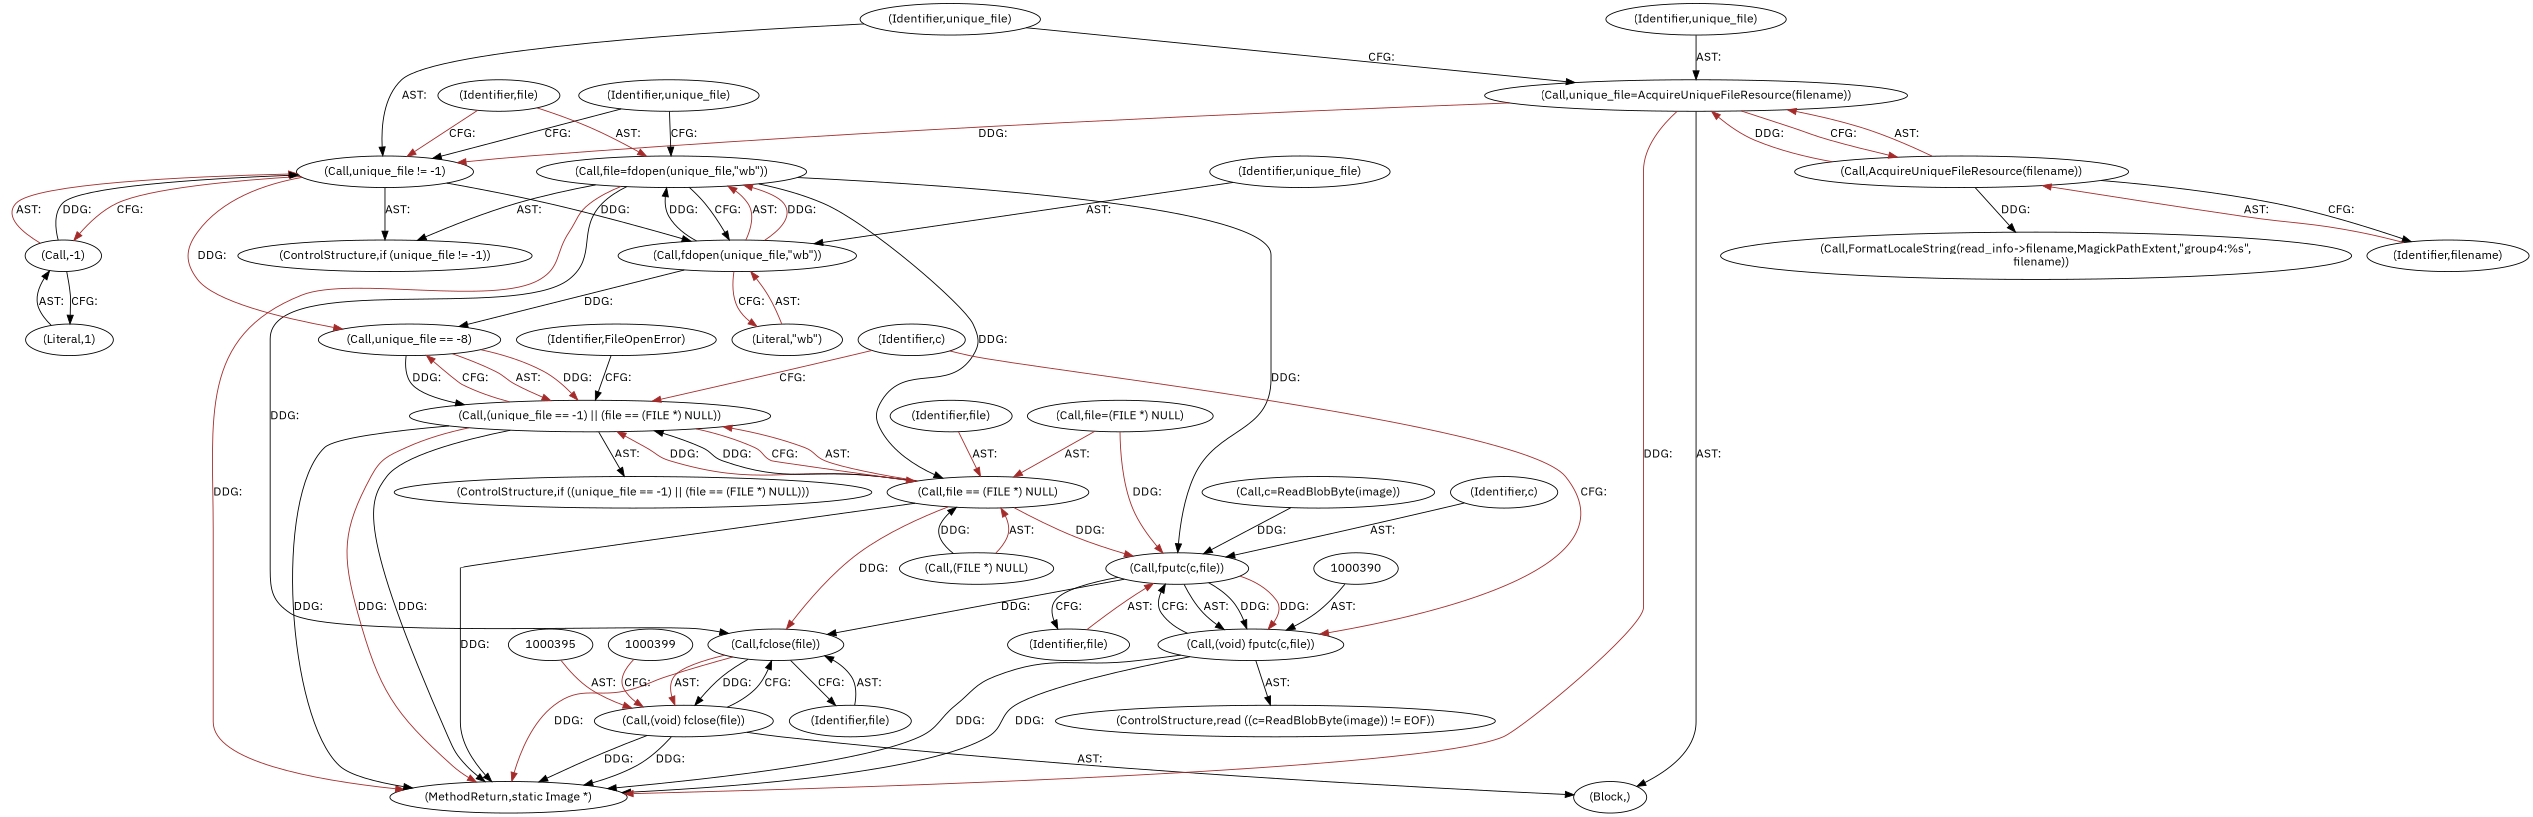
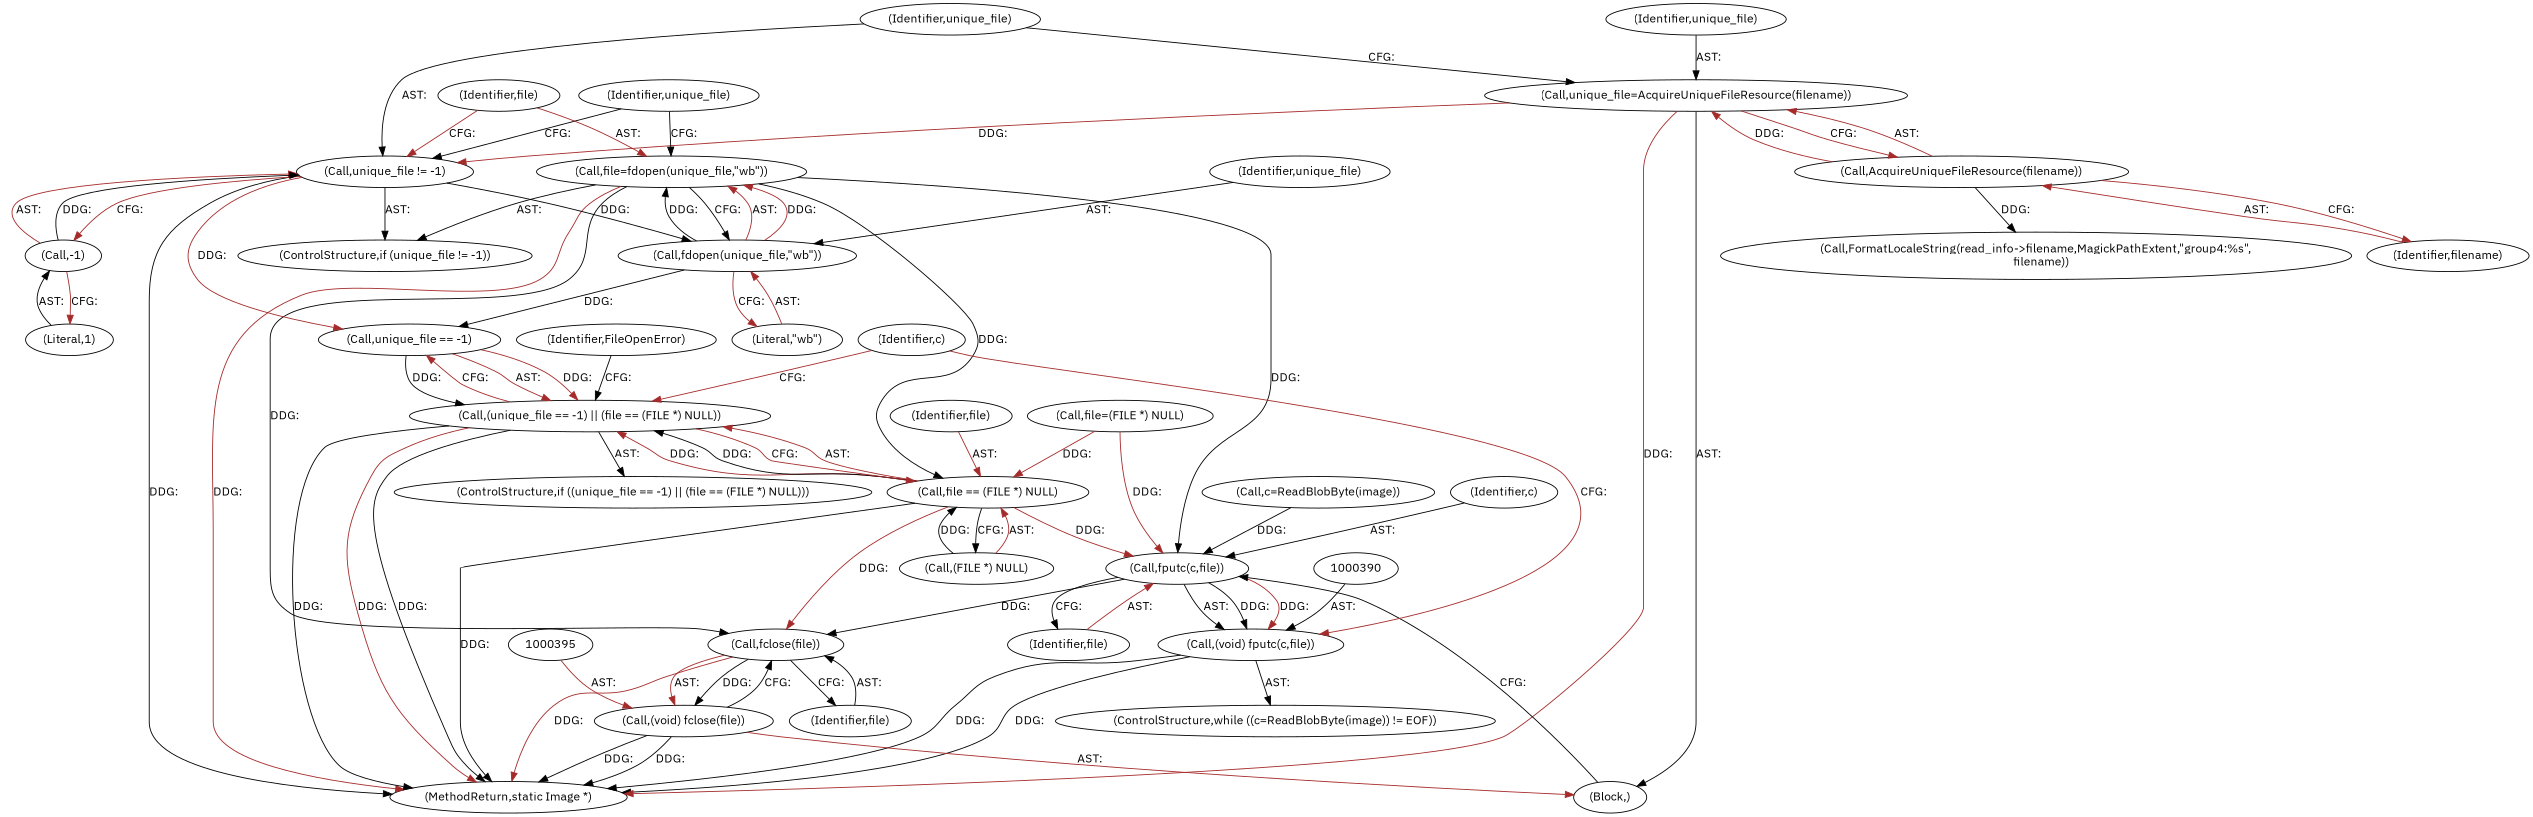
(2254, 199) -> (2254, 199)
(70, 293) -> (70, 293)
(410, 340) -> (410, 340)
(1079, 454) -> (1079, 454)
none -> (977, 526)
none -> (149, 531)
(1165, 617) -> (1442, 645)
(651, 645) -> none
(1275, 721) -> (1275, 721)
(1135, 769) -> (1135, 769)
